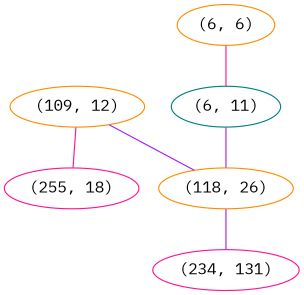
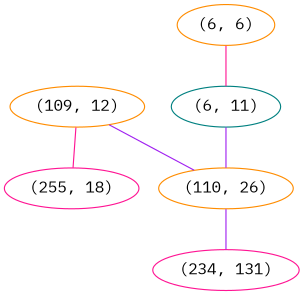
(226, 188) -> (226, 188)
